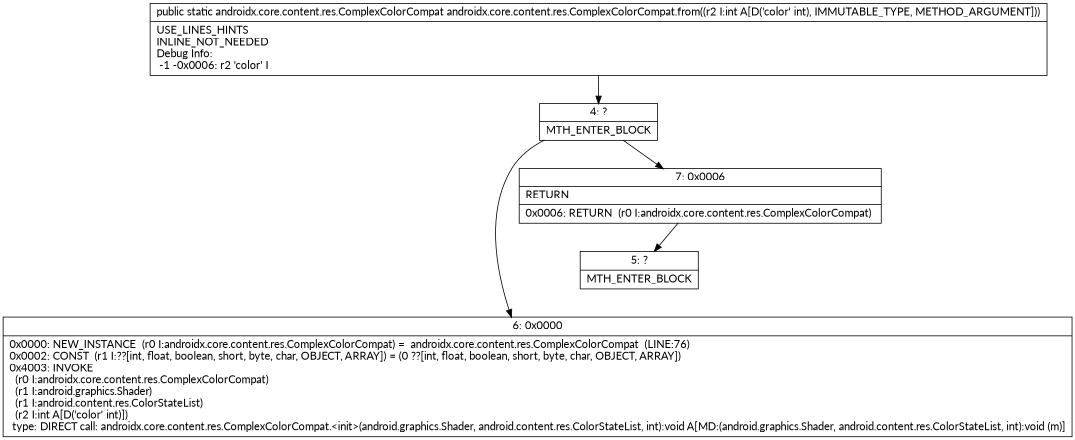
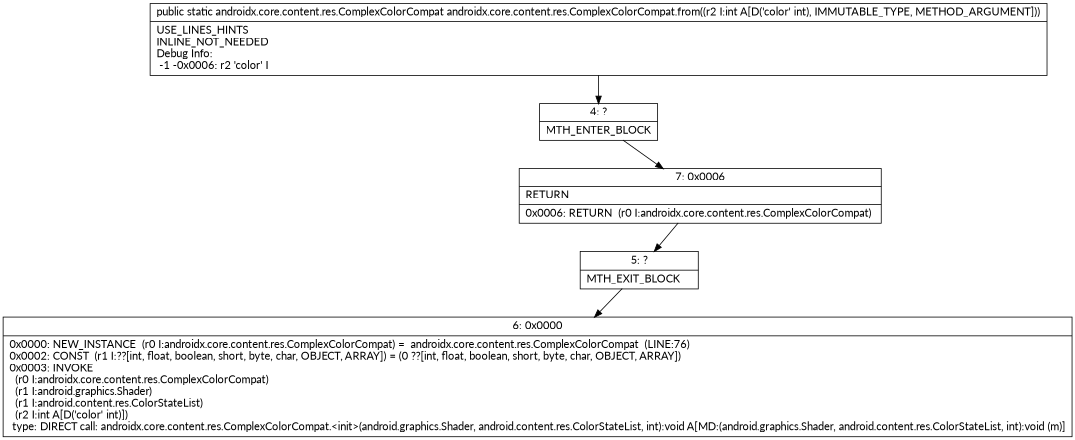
(497, 217) -> (611, 300)
(639, 279) -> (633, 279)
(54, 368) -> (54, 368)
